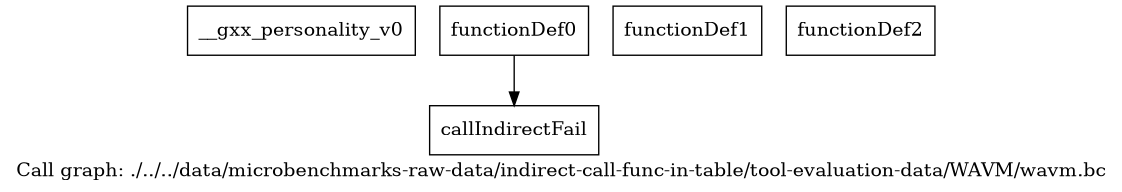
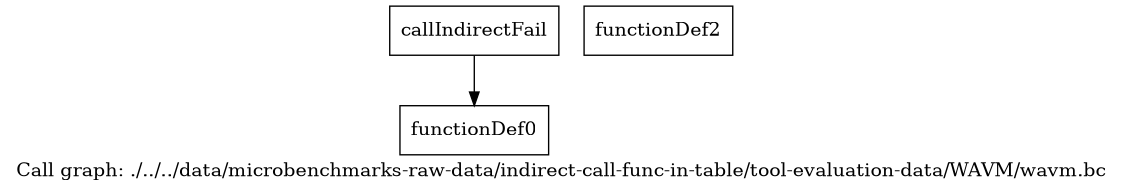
(301, 31) -> none
(687, 31) -> none
(514, 74) -> (474, 74)
